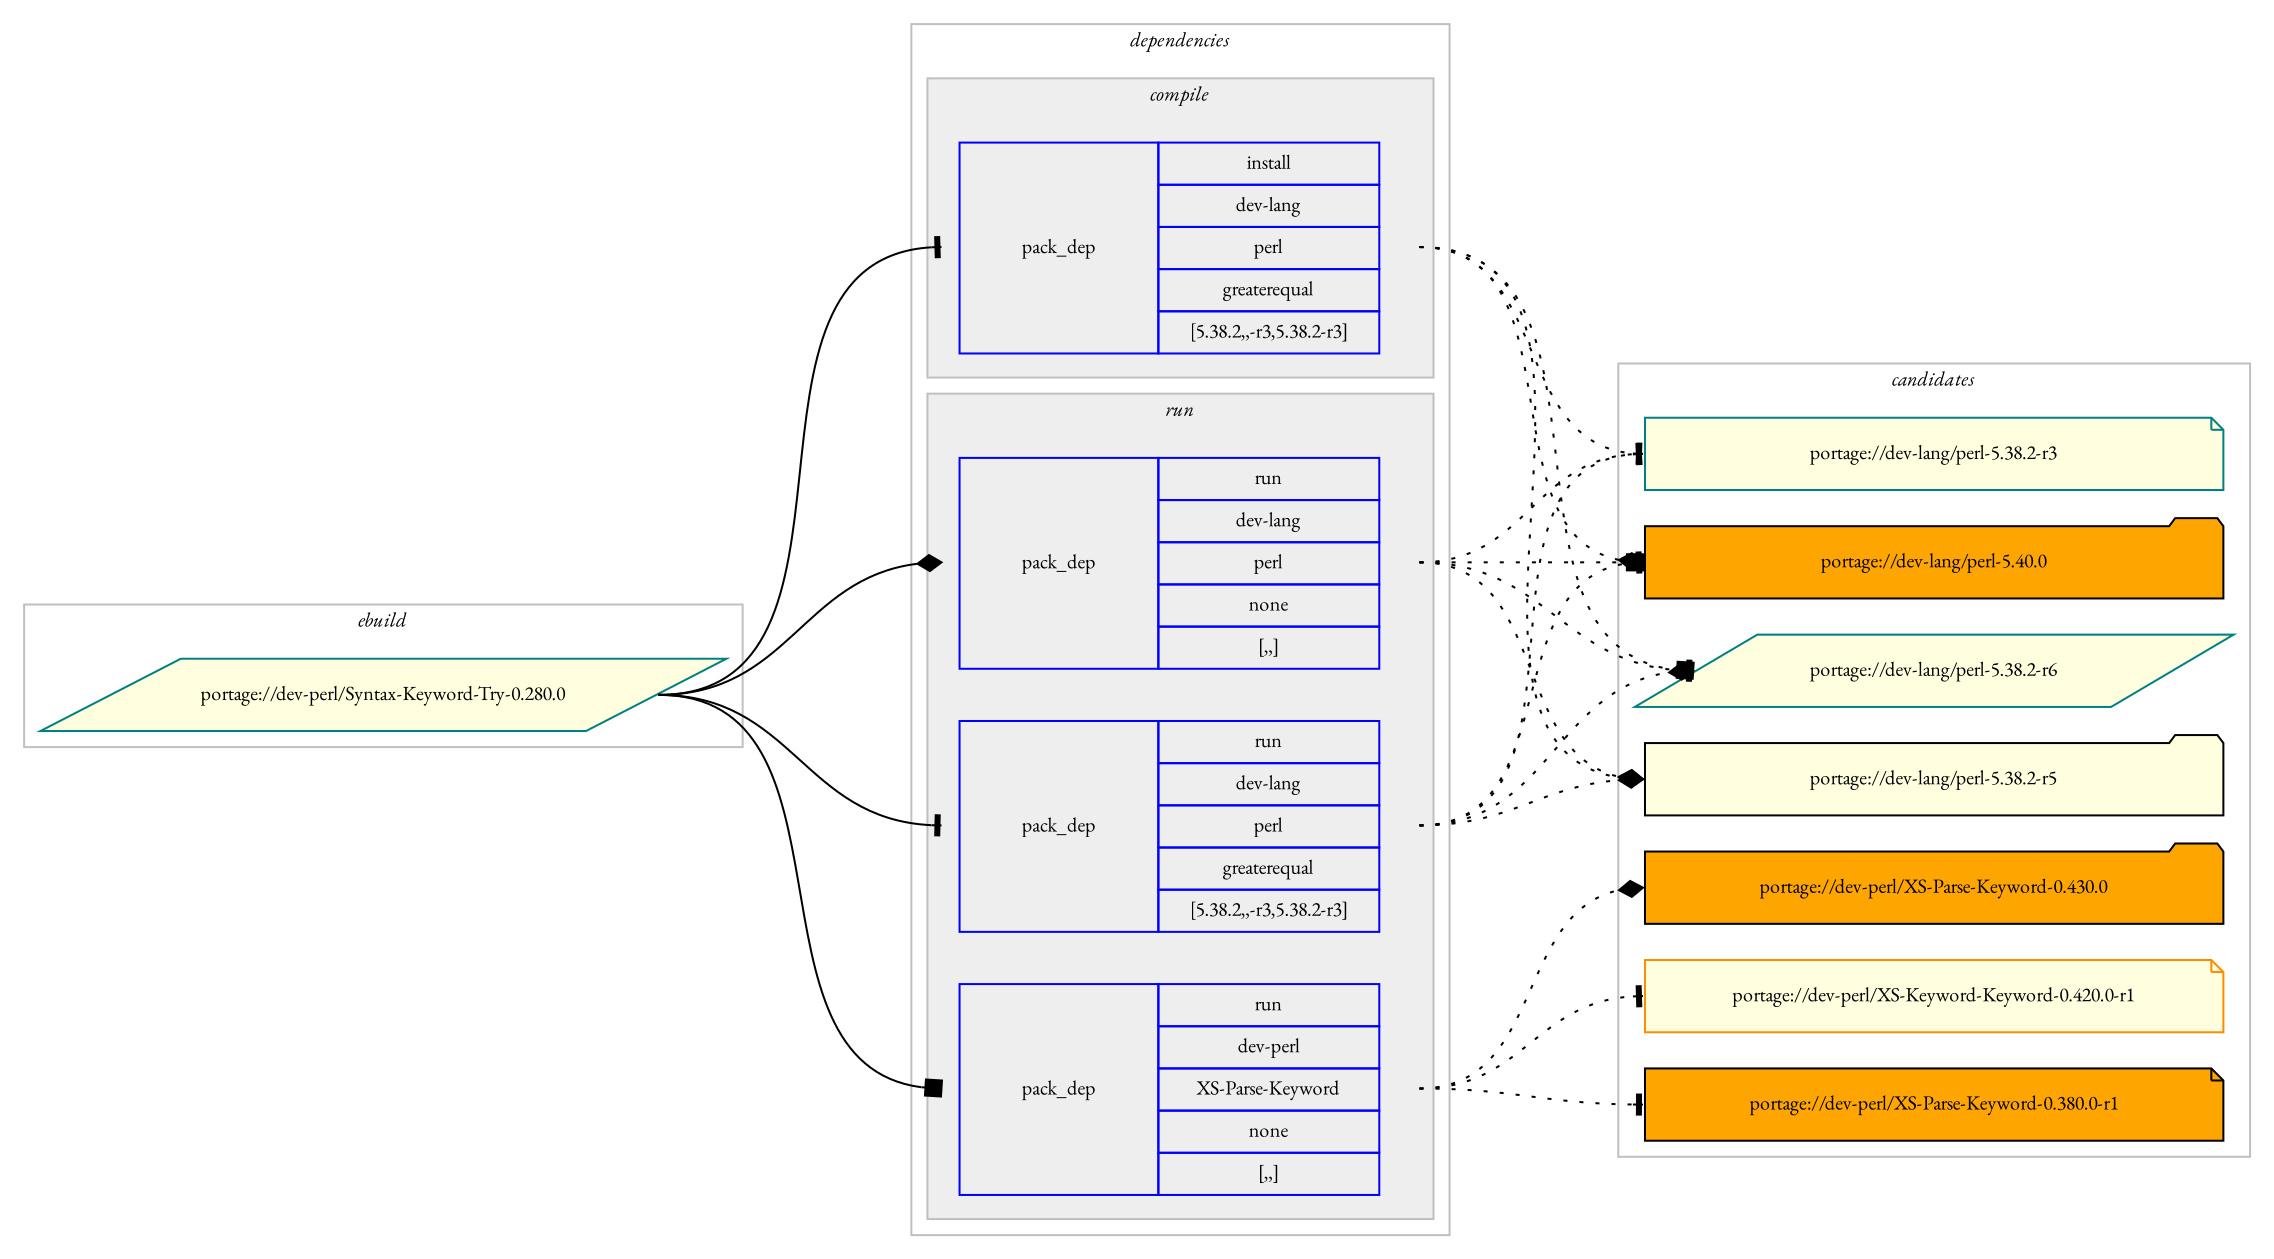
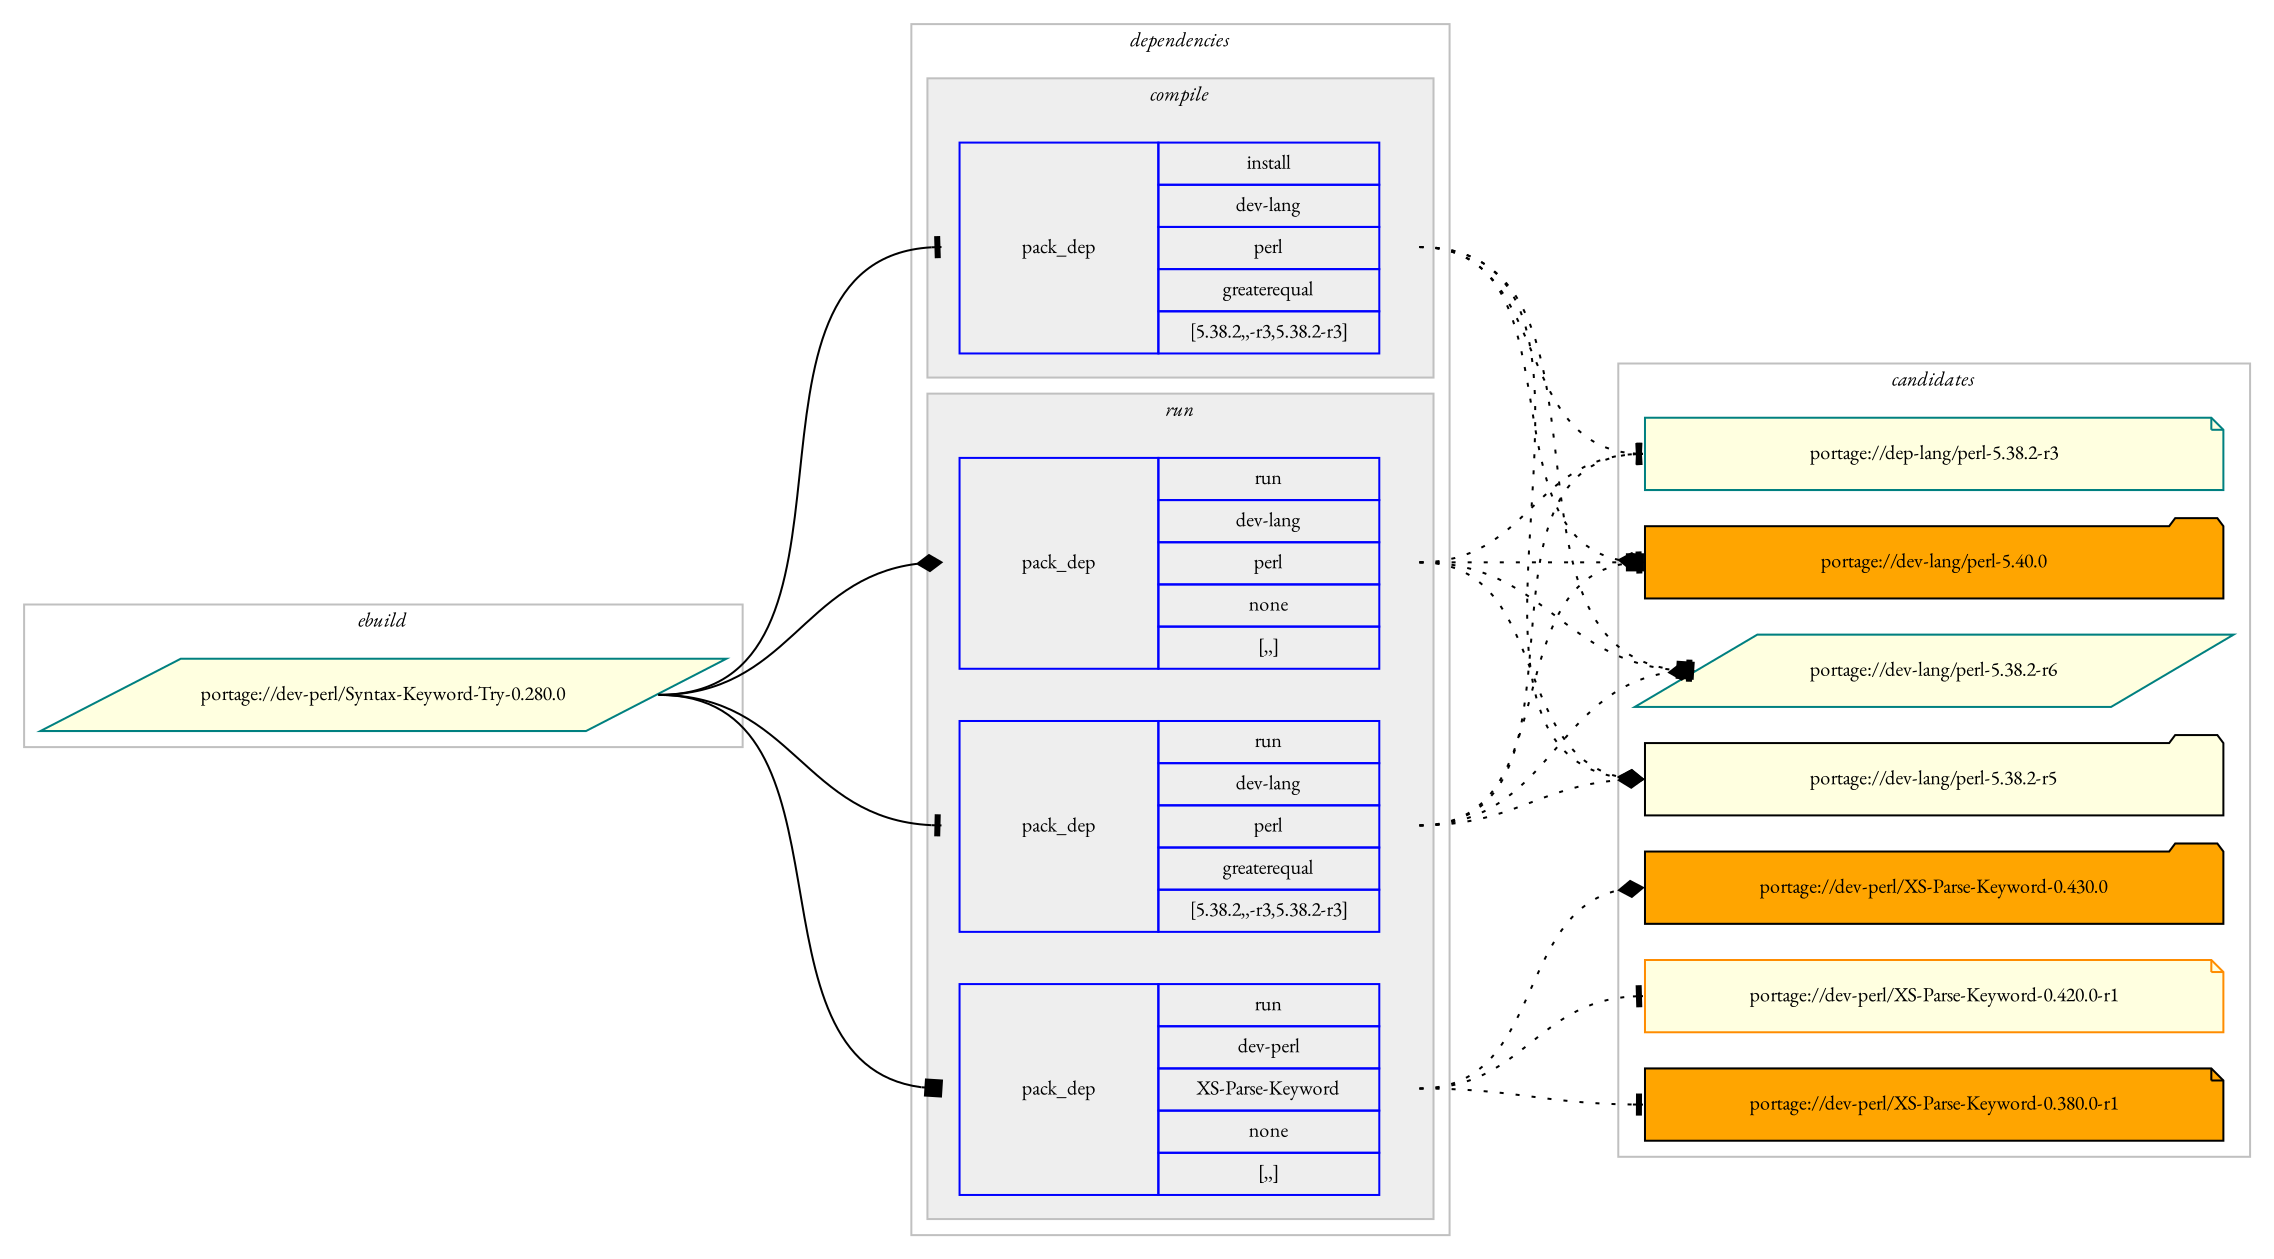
(1934, 454) -> (1934, 454)
(1934, 996) -> (1934, 996)
